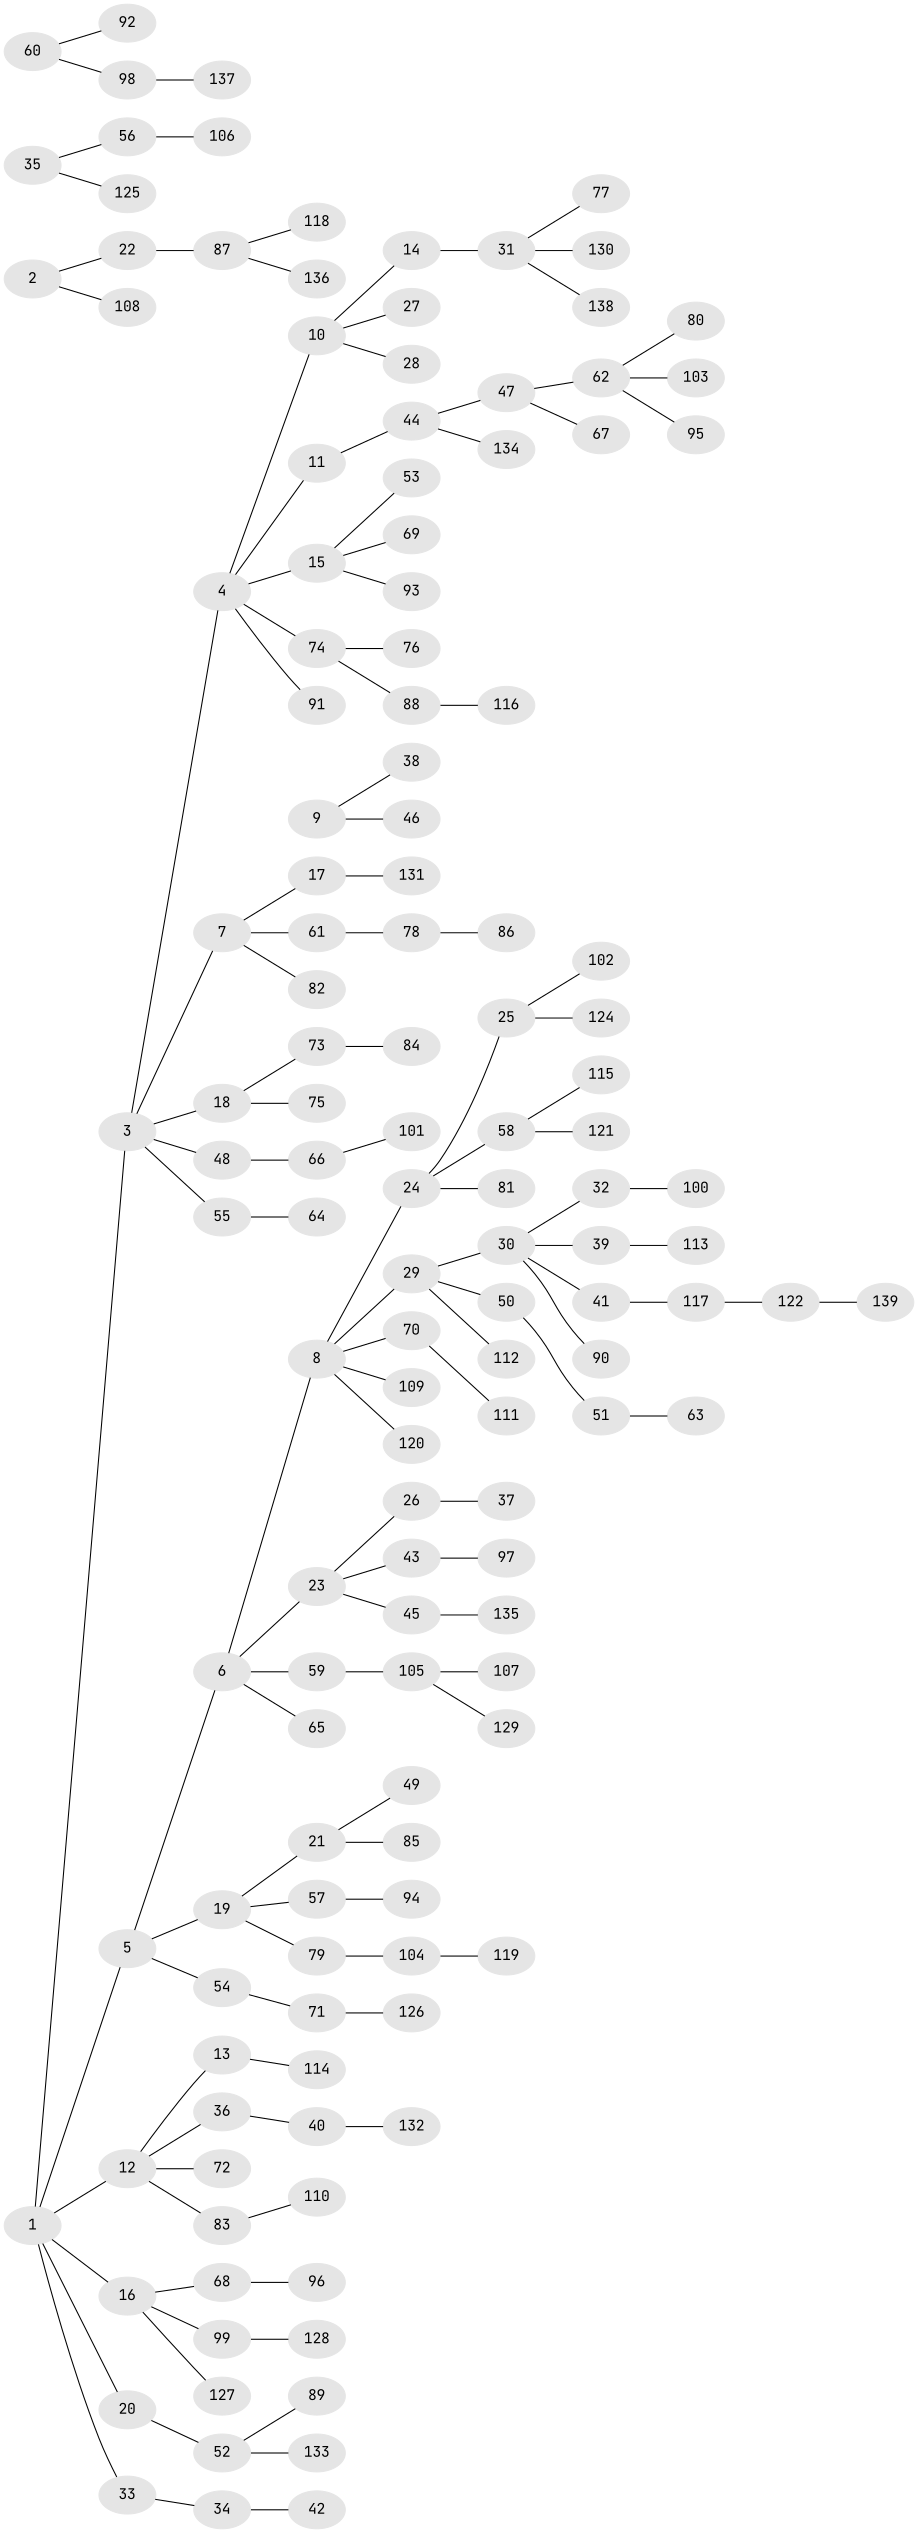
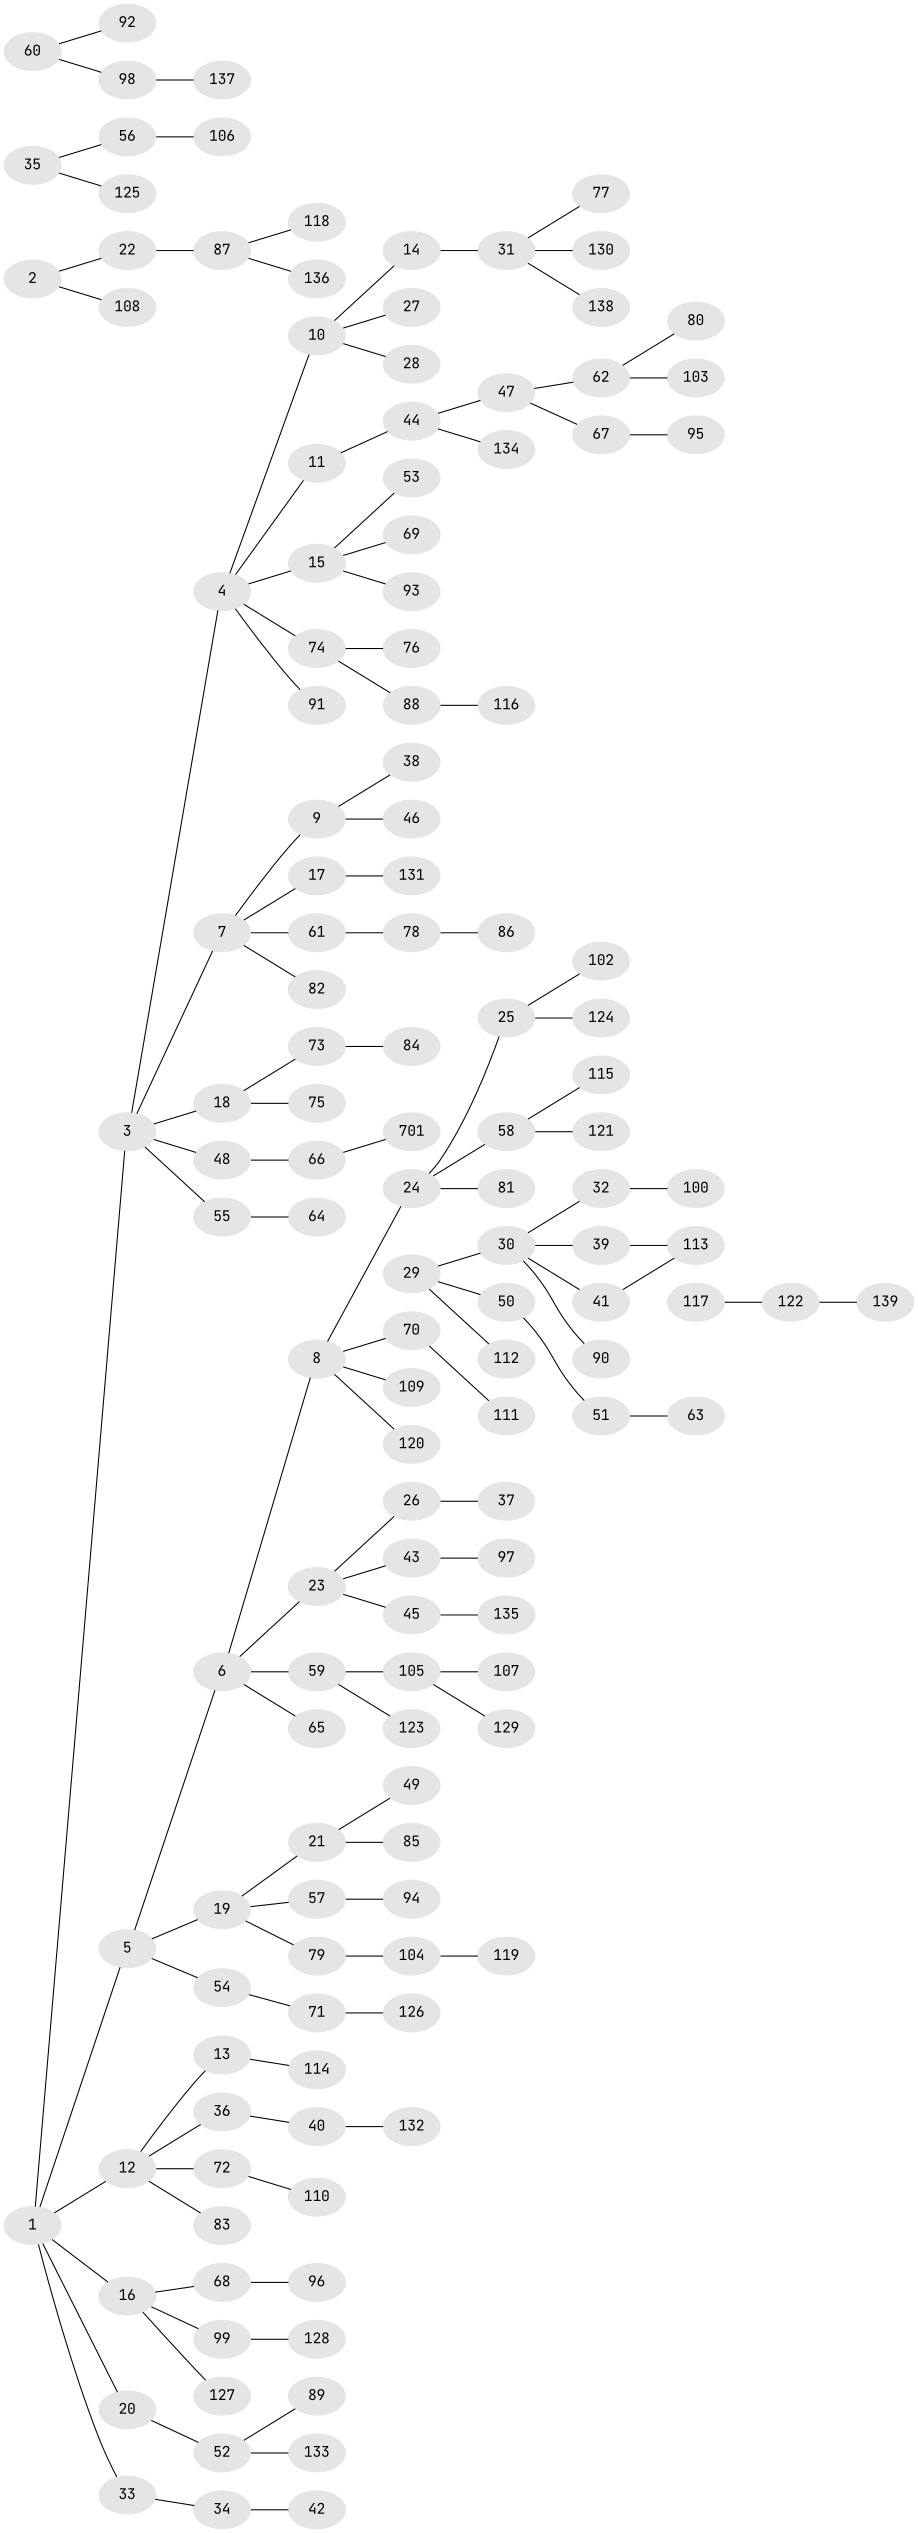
(649, 406) -> (649, 435)
none -> (267, 874)
(412, 1132) -> (412, 1132)
(649, 1302) -> (649, 1274)
(364, 1316) -> none
none -> (412, 1729)
(270, 2211) -> (270, 2183)
